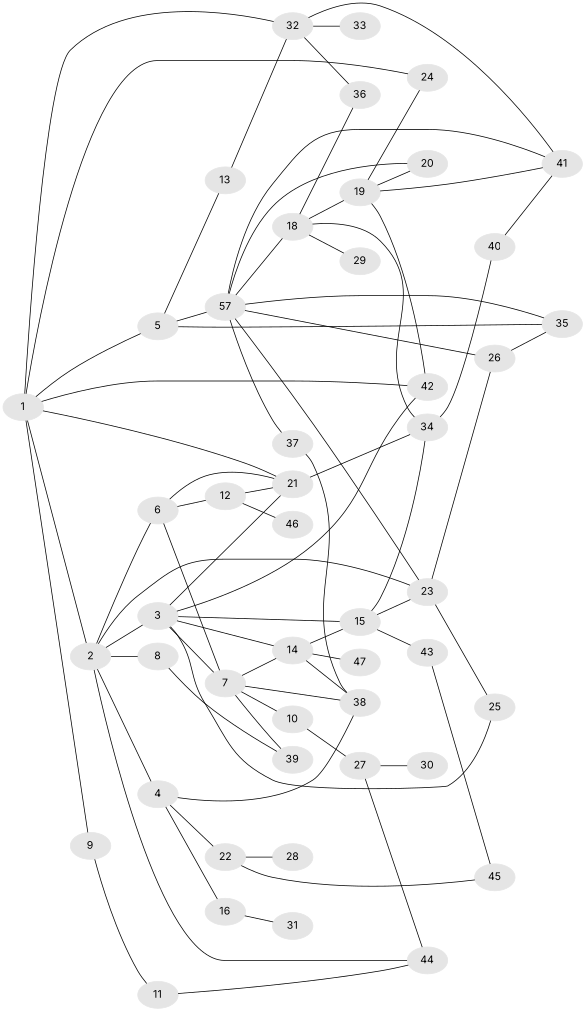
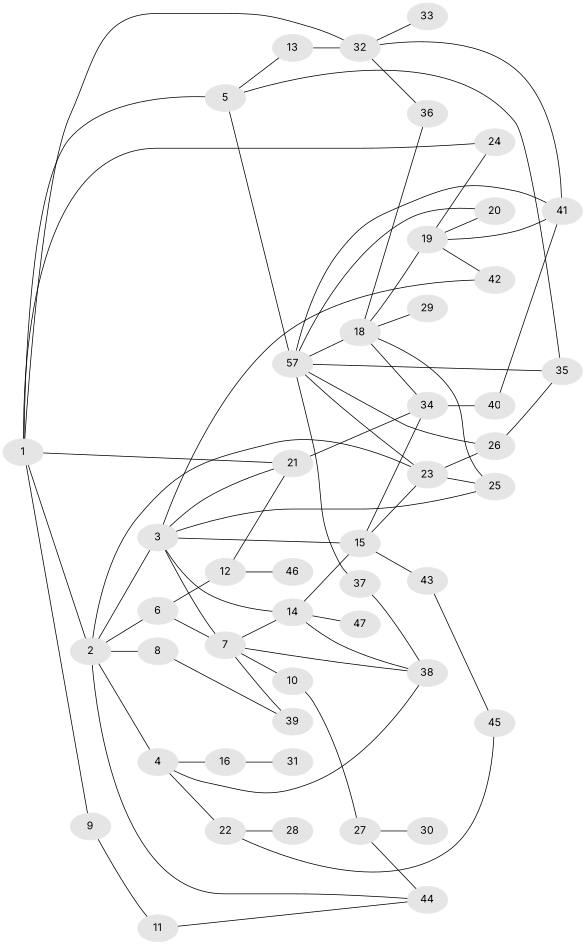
(223, 381) -> none
none -> (452, 391)
(219, 473) -> none
